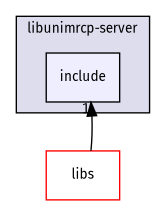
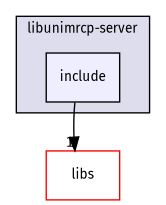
(92, 133) -> (74, 122)
